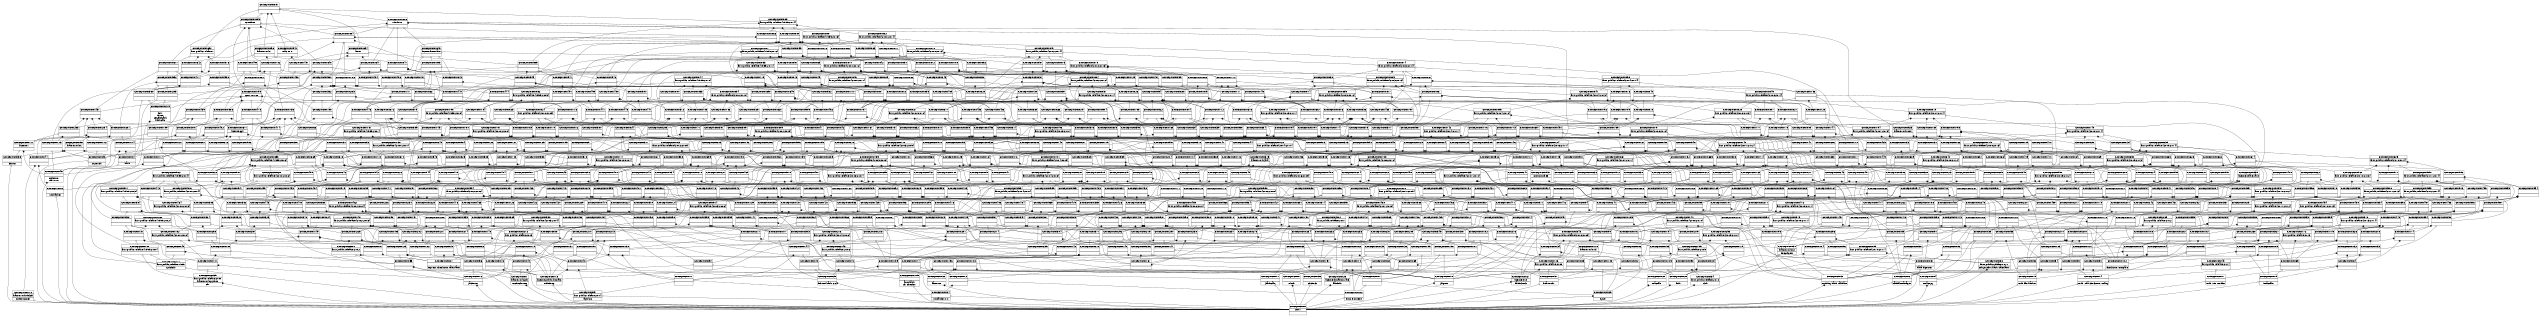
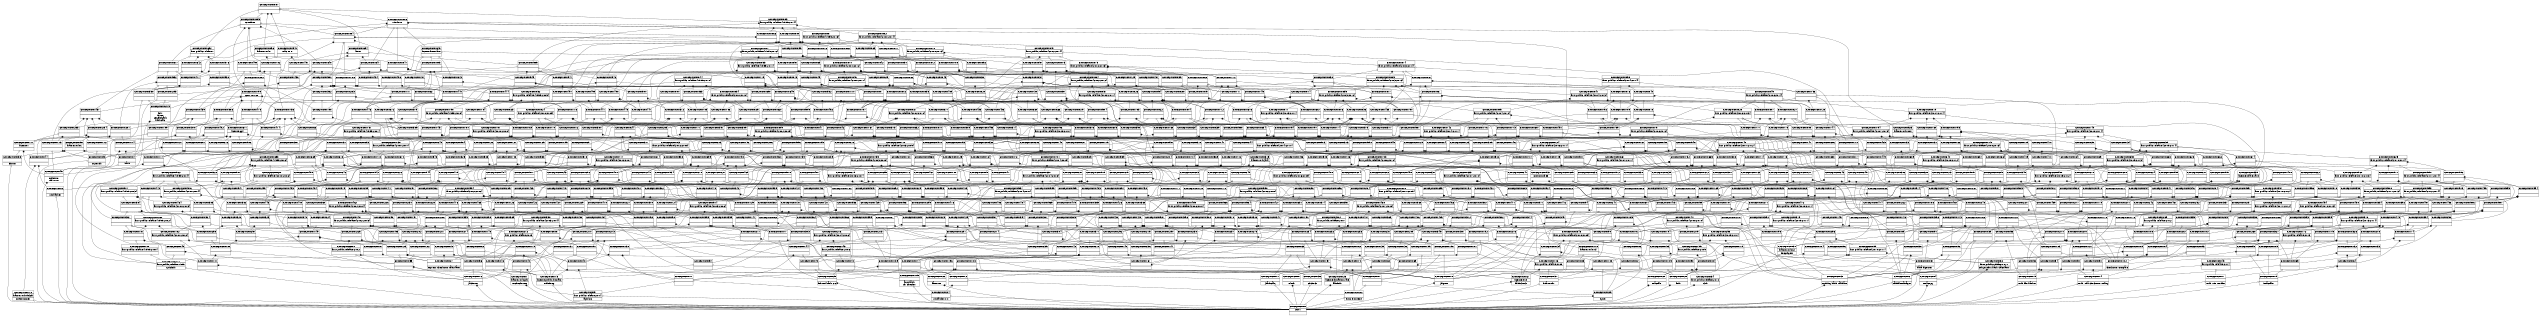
(208, 280) -> none
